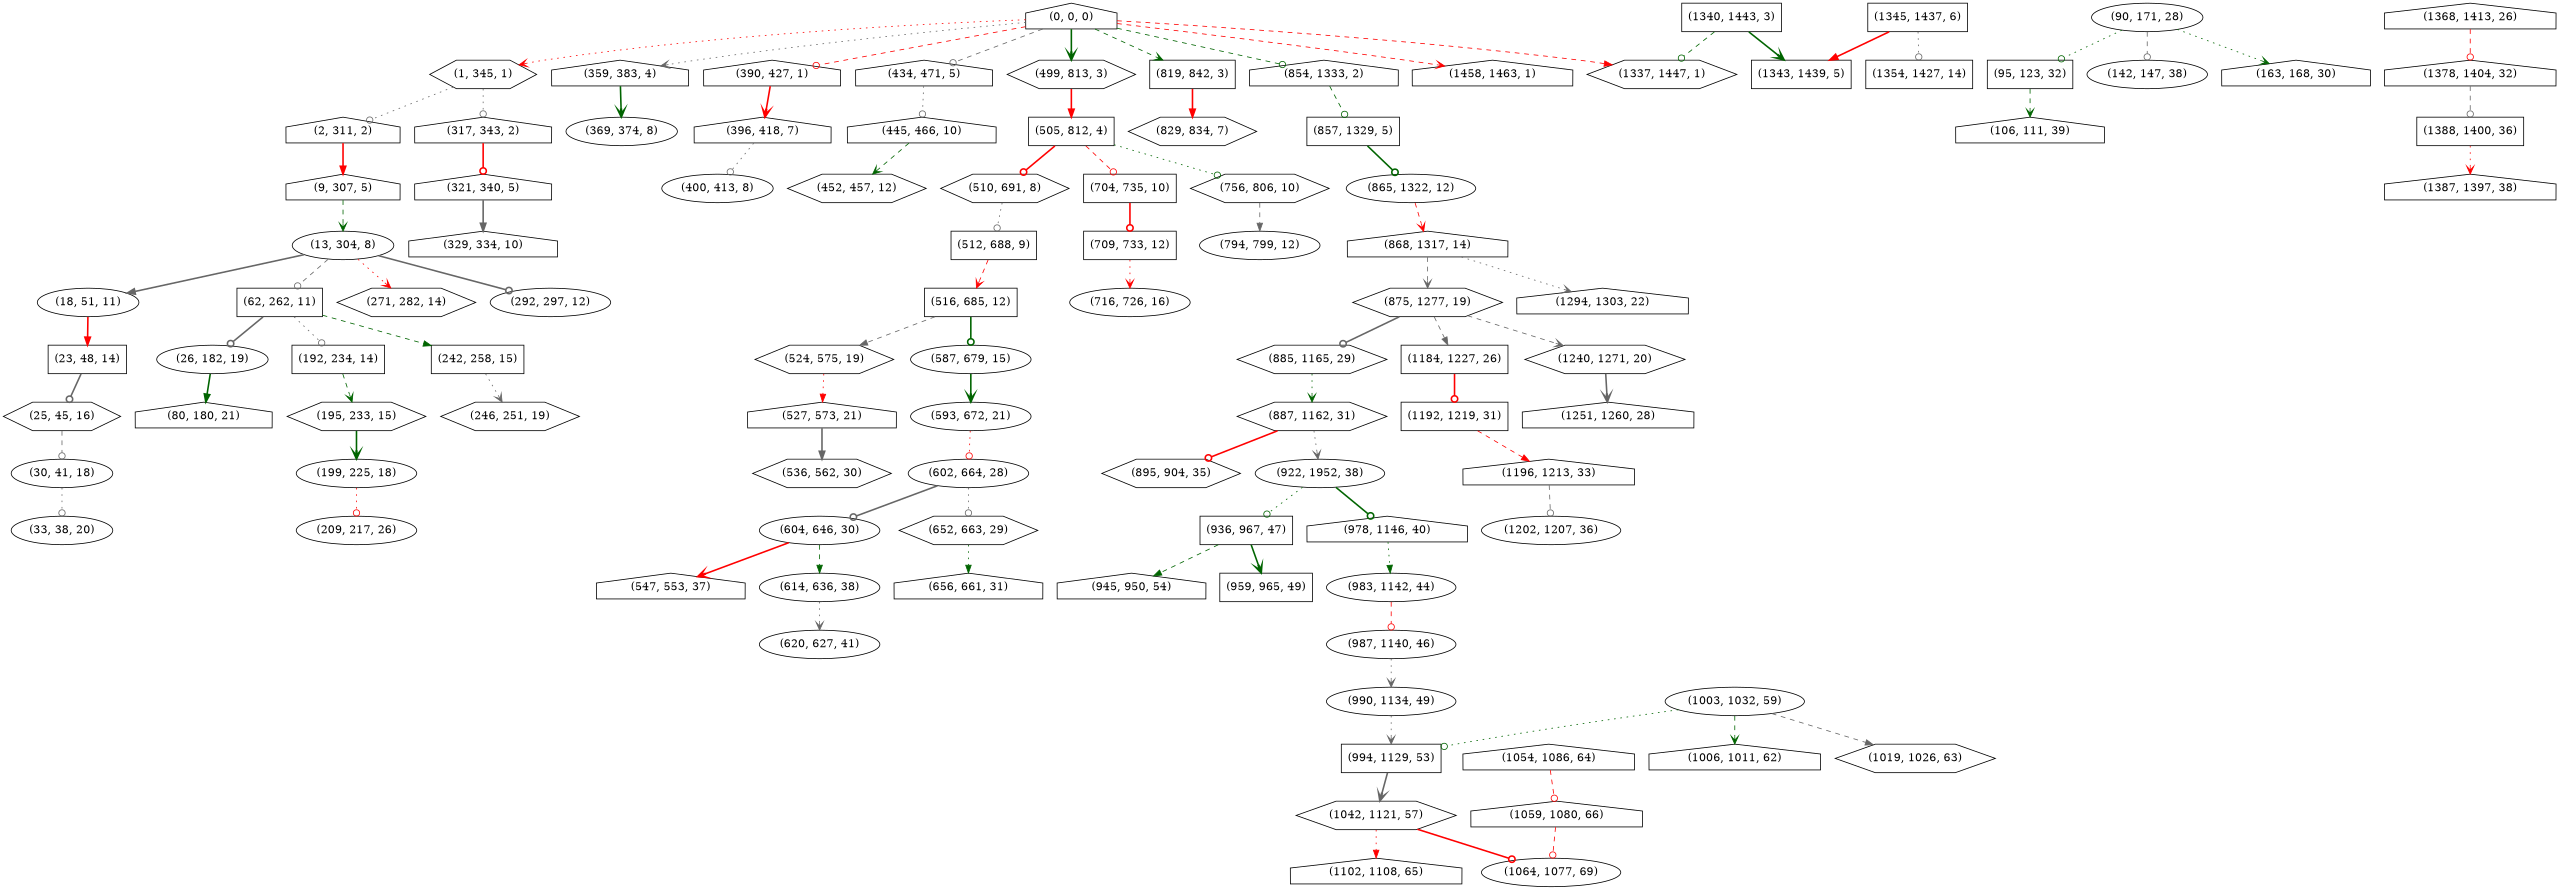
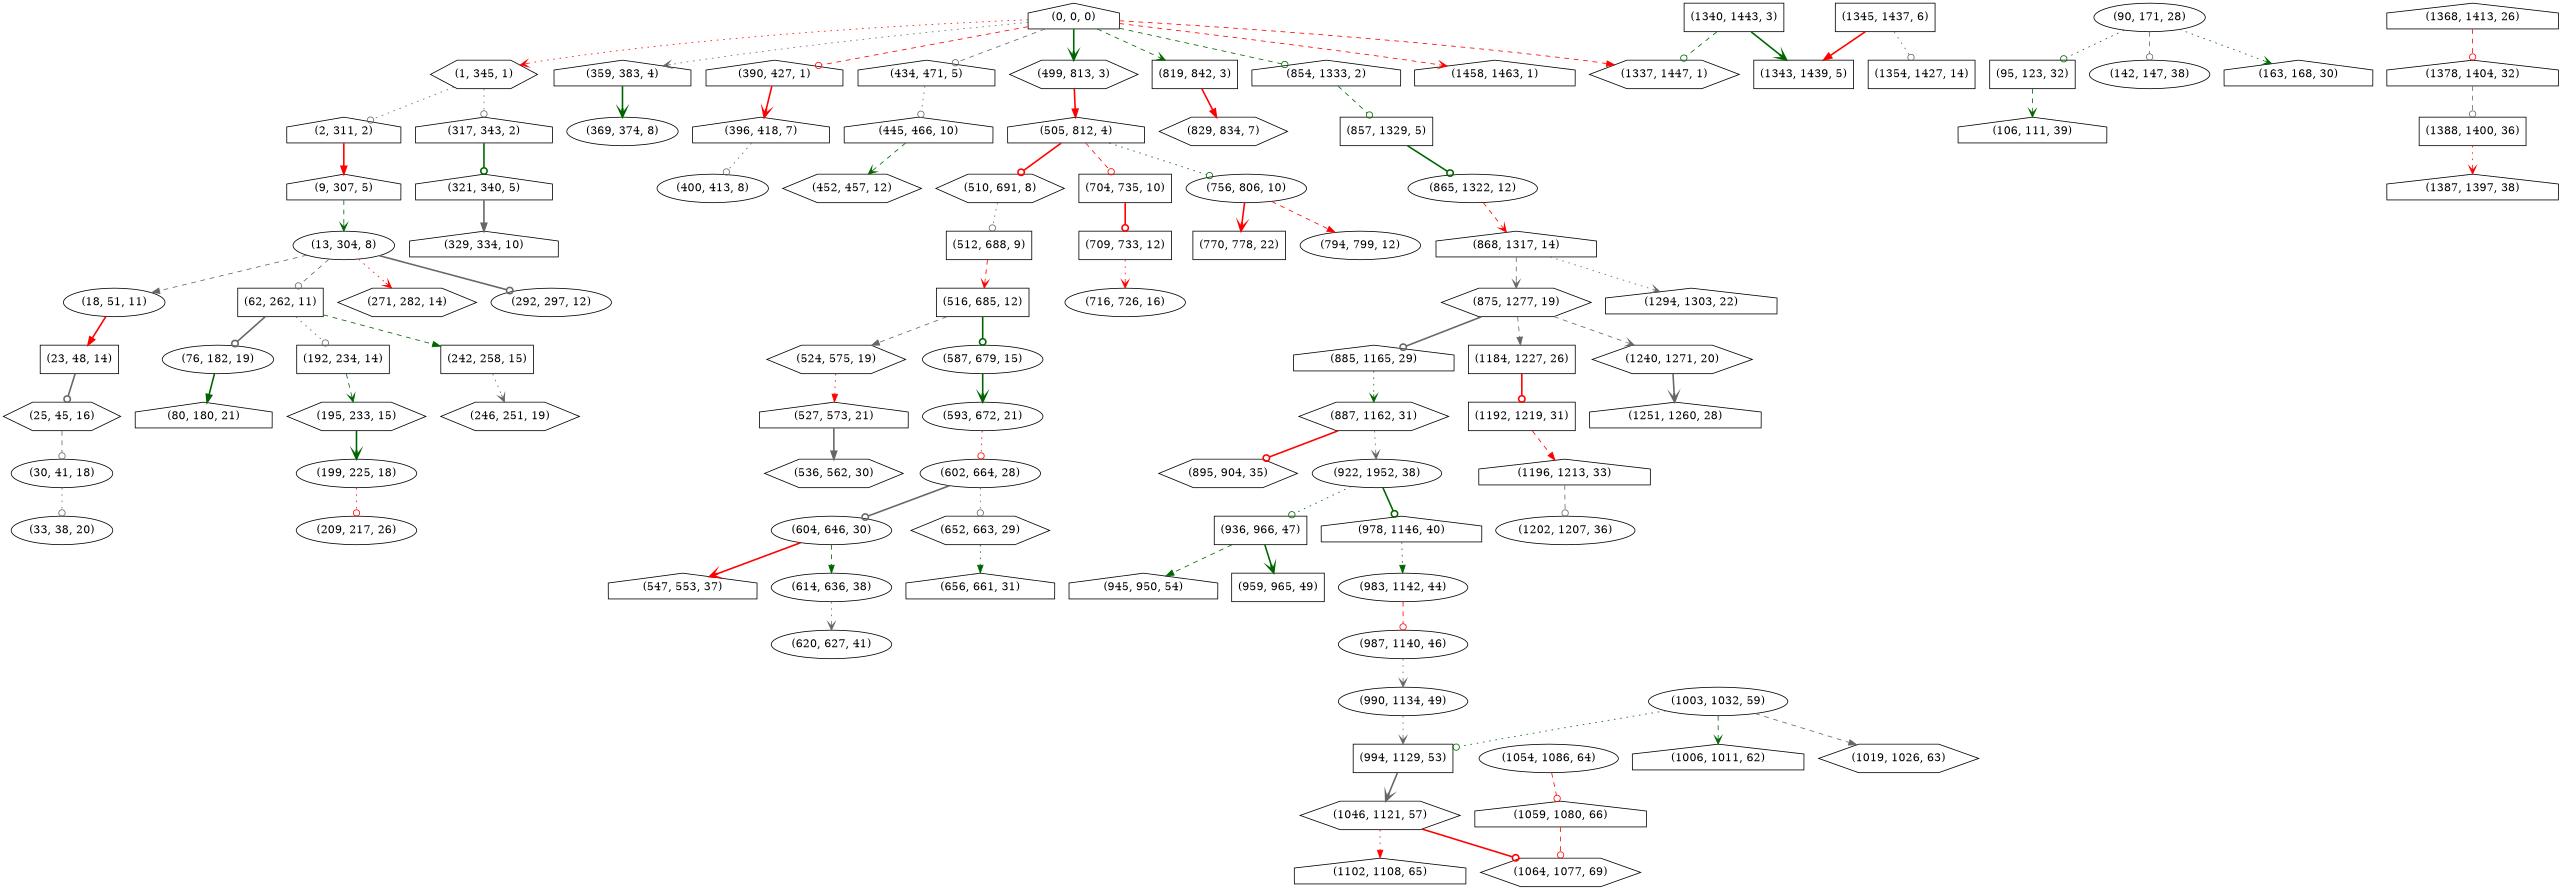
(1071, 131) -> (1076, 131)
(483, 155) -> (484, 155)
(1260, 188) -> (1246, 188)
(1260, 213) -> (1300, 215)
none -> (1239, 245)
(219, 273) -> (233, 273)
(212, 359) -> (218, 359)
(1312, 359) -> (1374, 359)
(1246, 530) -> (1261, 530)
(1549, 758) -> (1549, 758)
(1376, 815) -> (1380, 815)
(1551, 872) -> (1561, 872)
